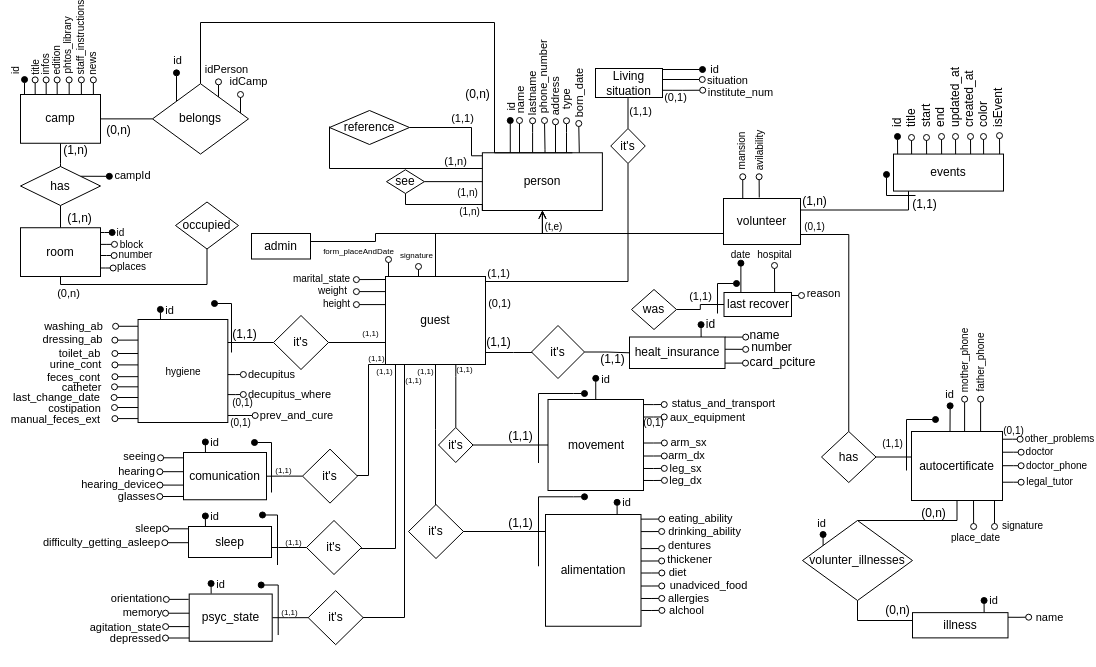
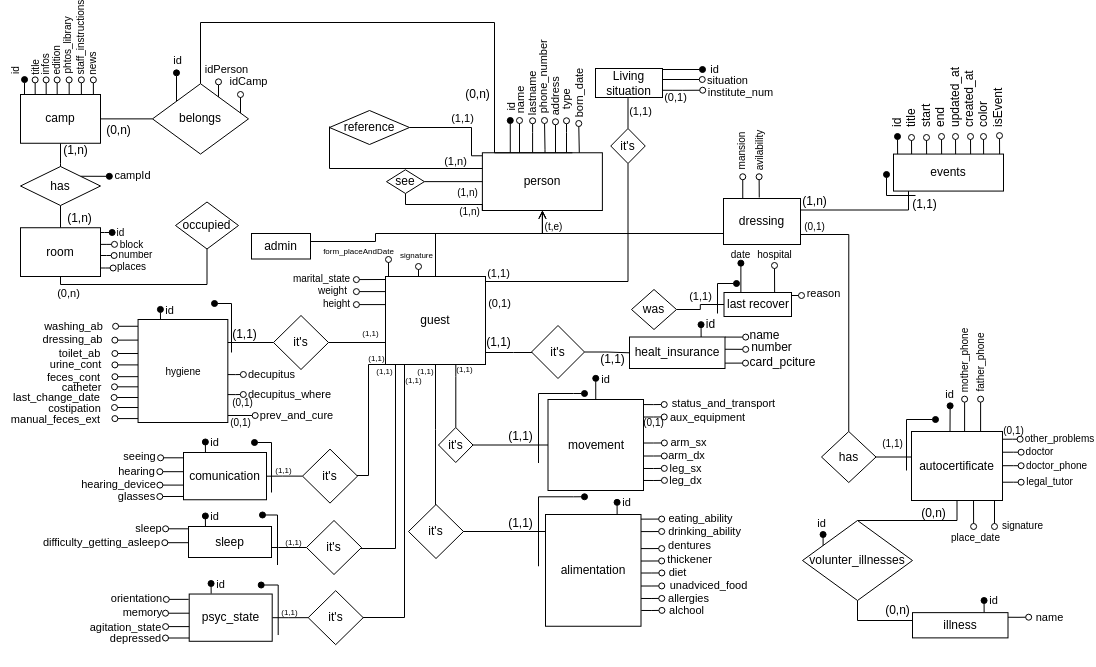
(762, 222) -> (762, 222)
